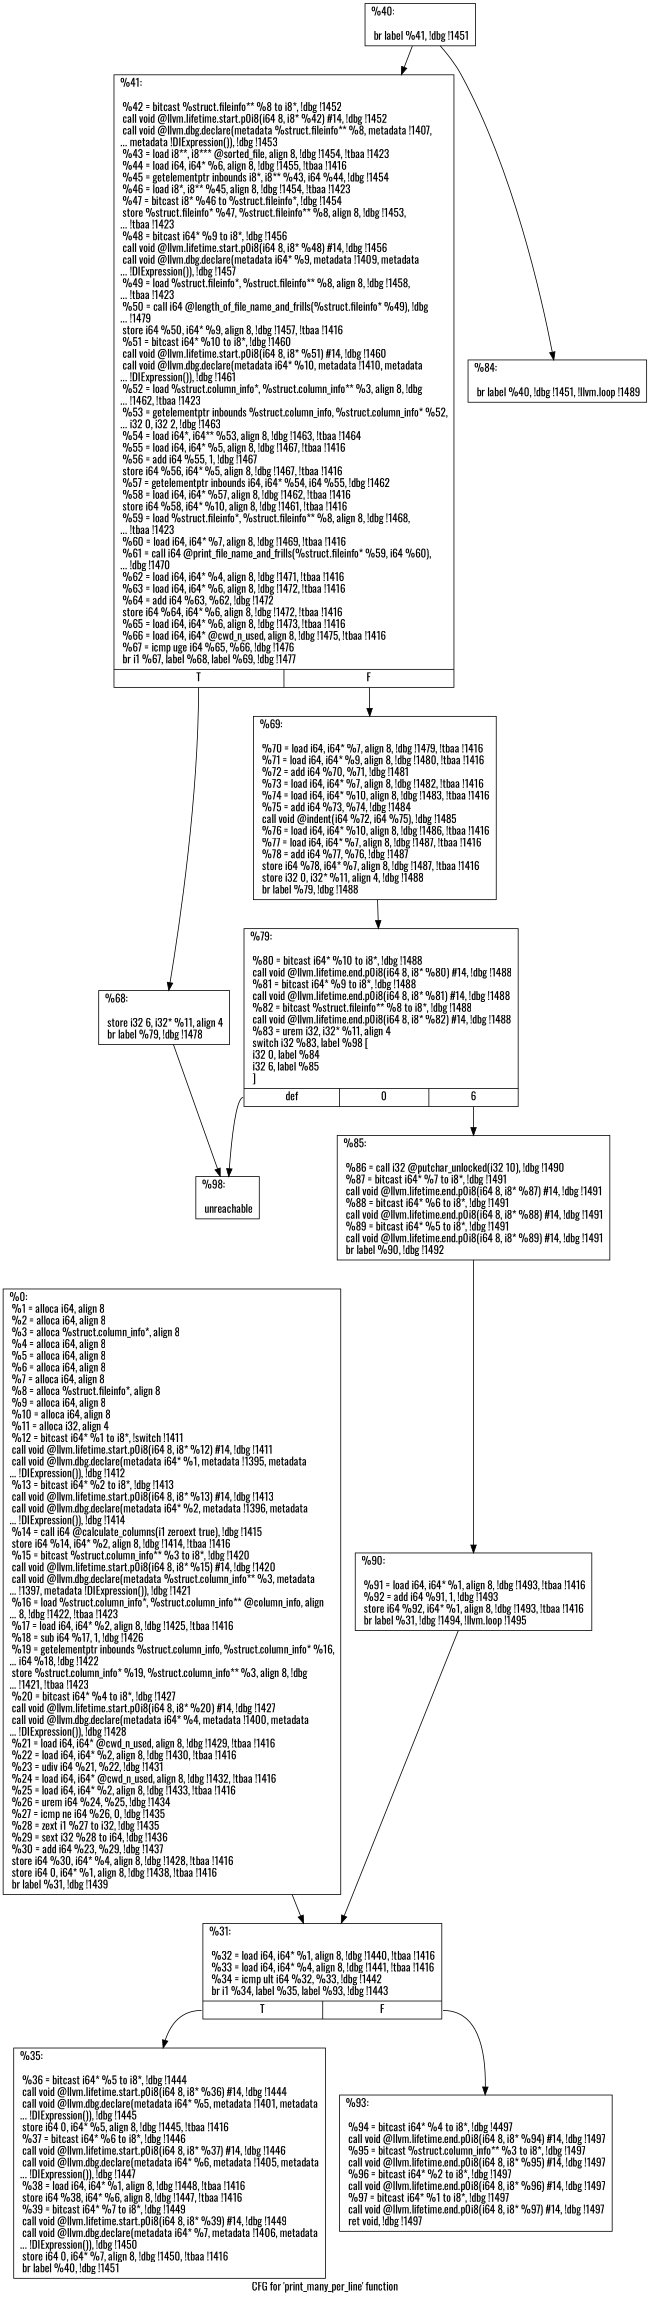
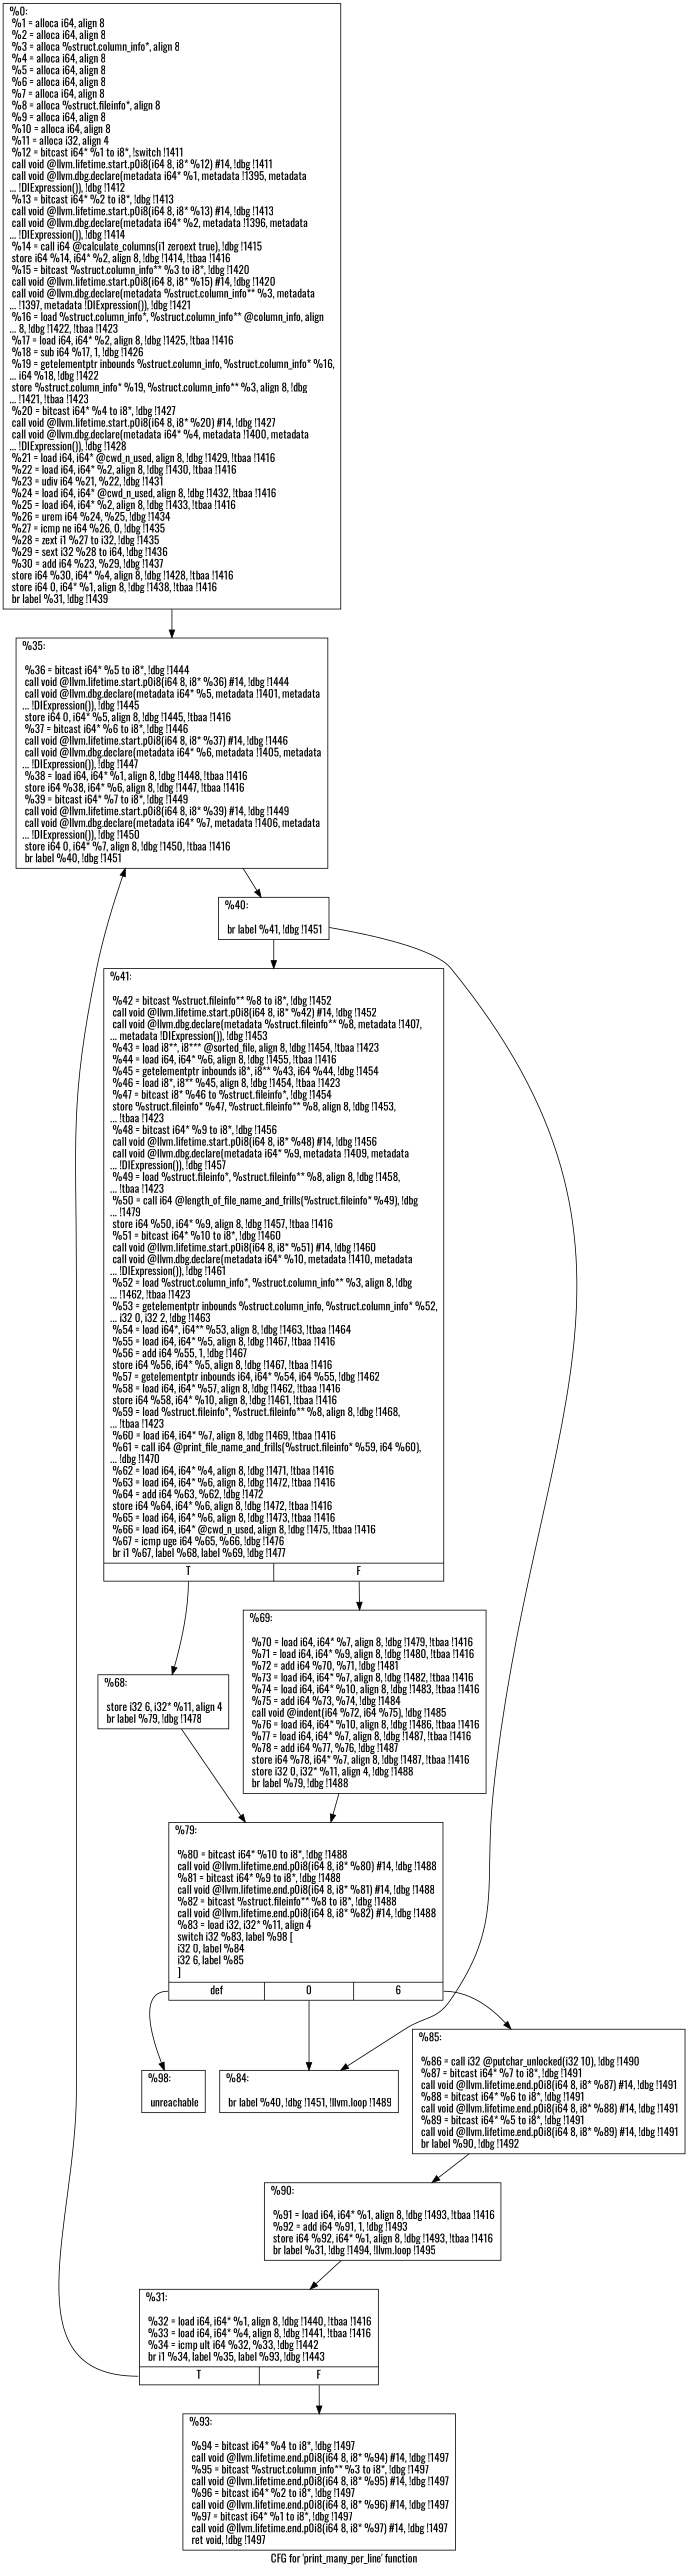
none -> (250, 879)
(321, 1032) -> (244, 1926)
(196, 1107) -> (211, 1772)
(296, 1905) -> (172, 620)
none -> (309, 2031)
(430, 2128) -> (272, 2447)
